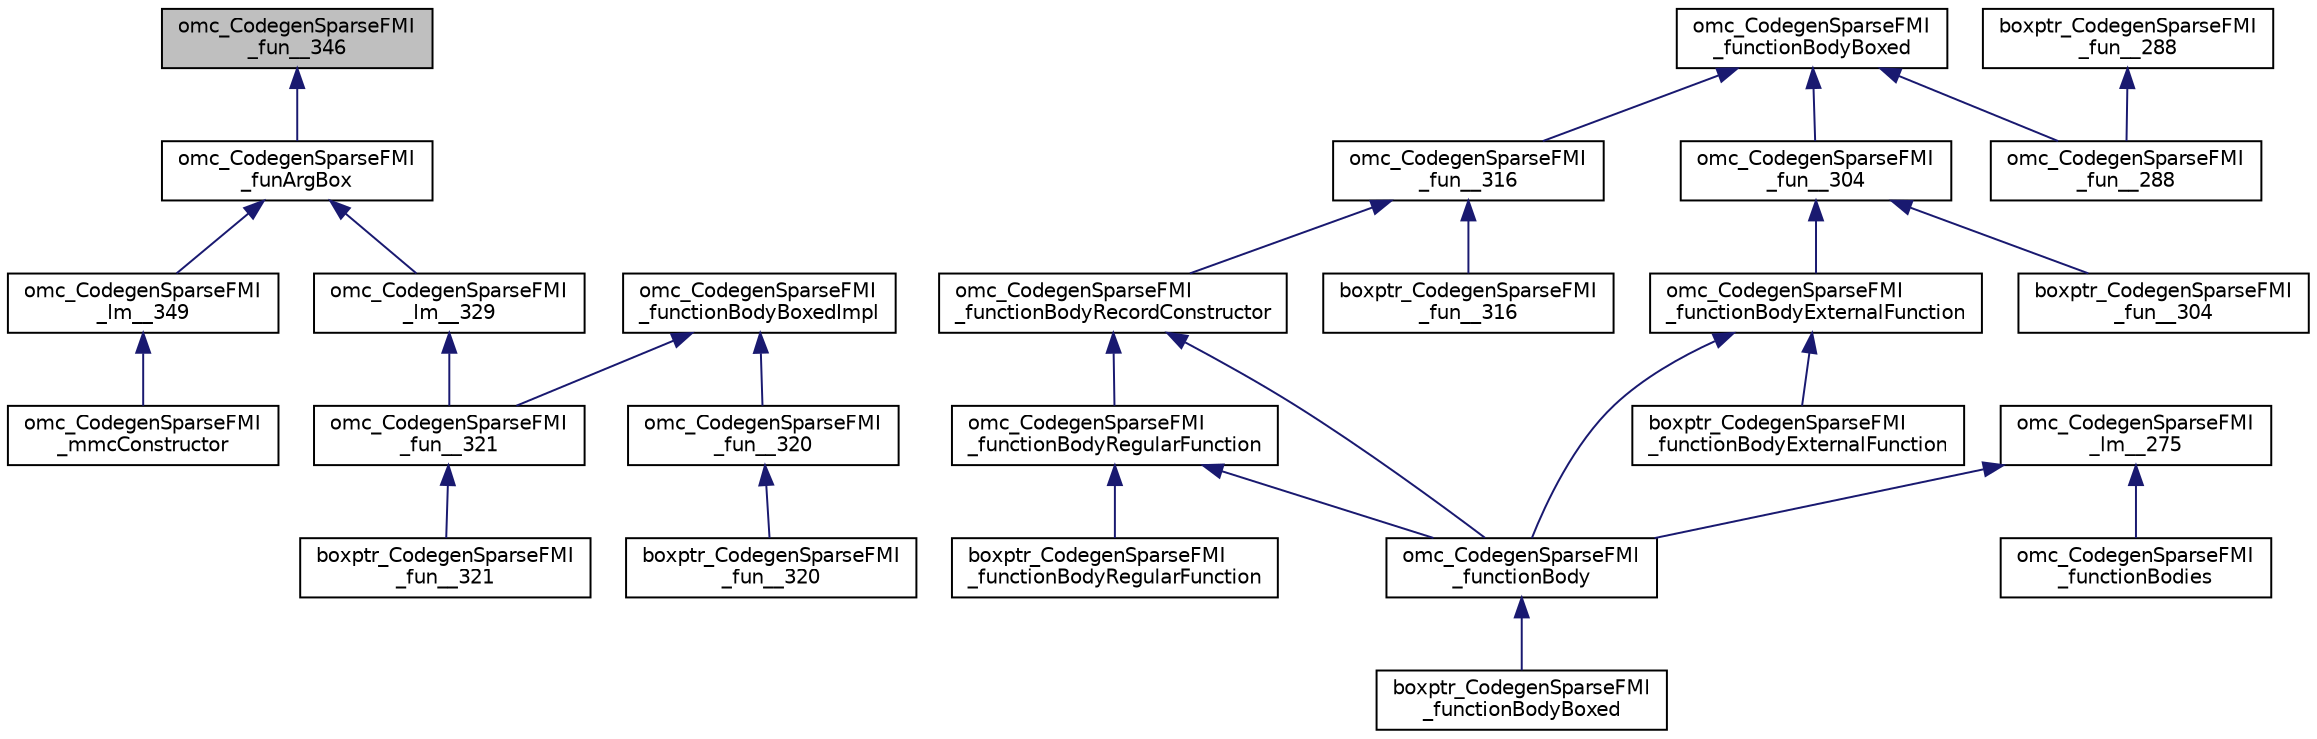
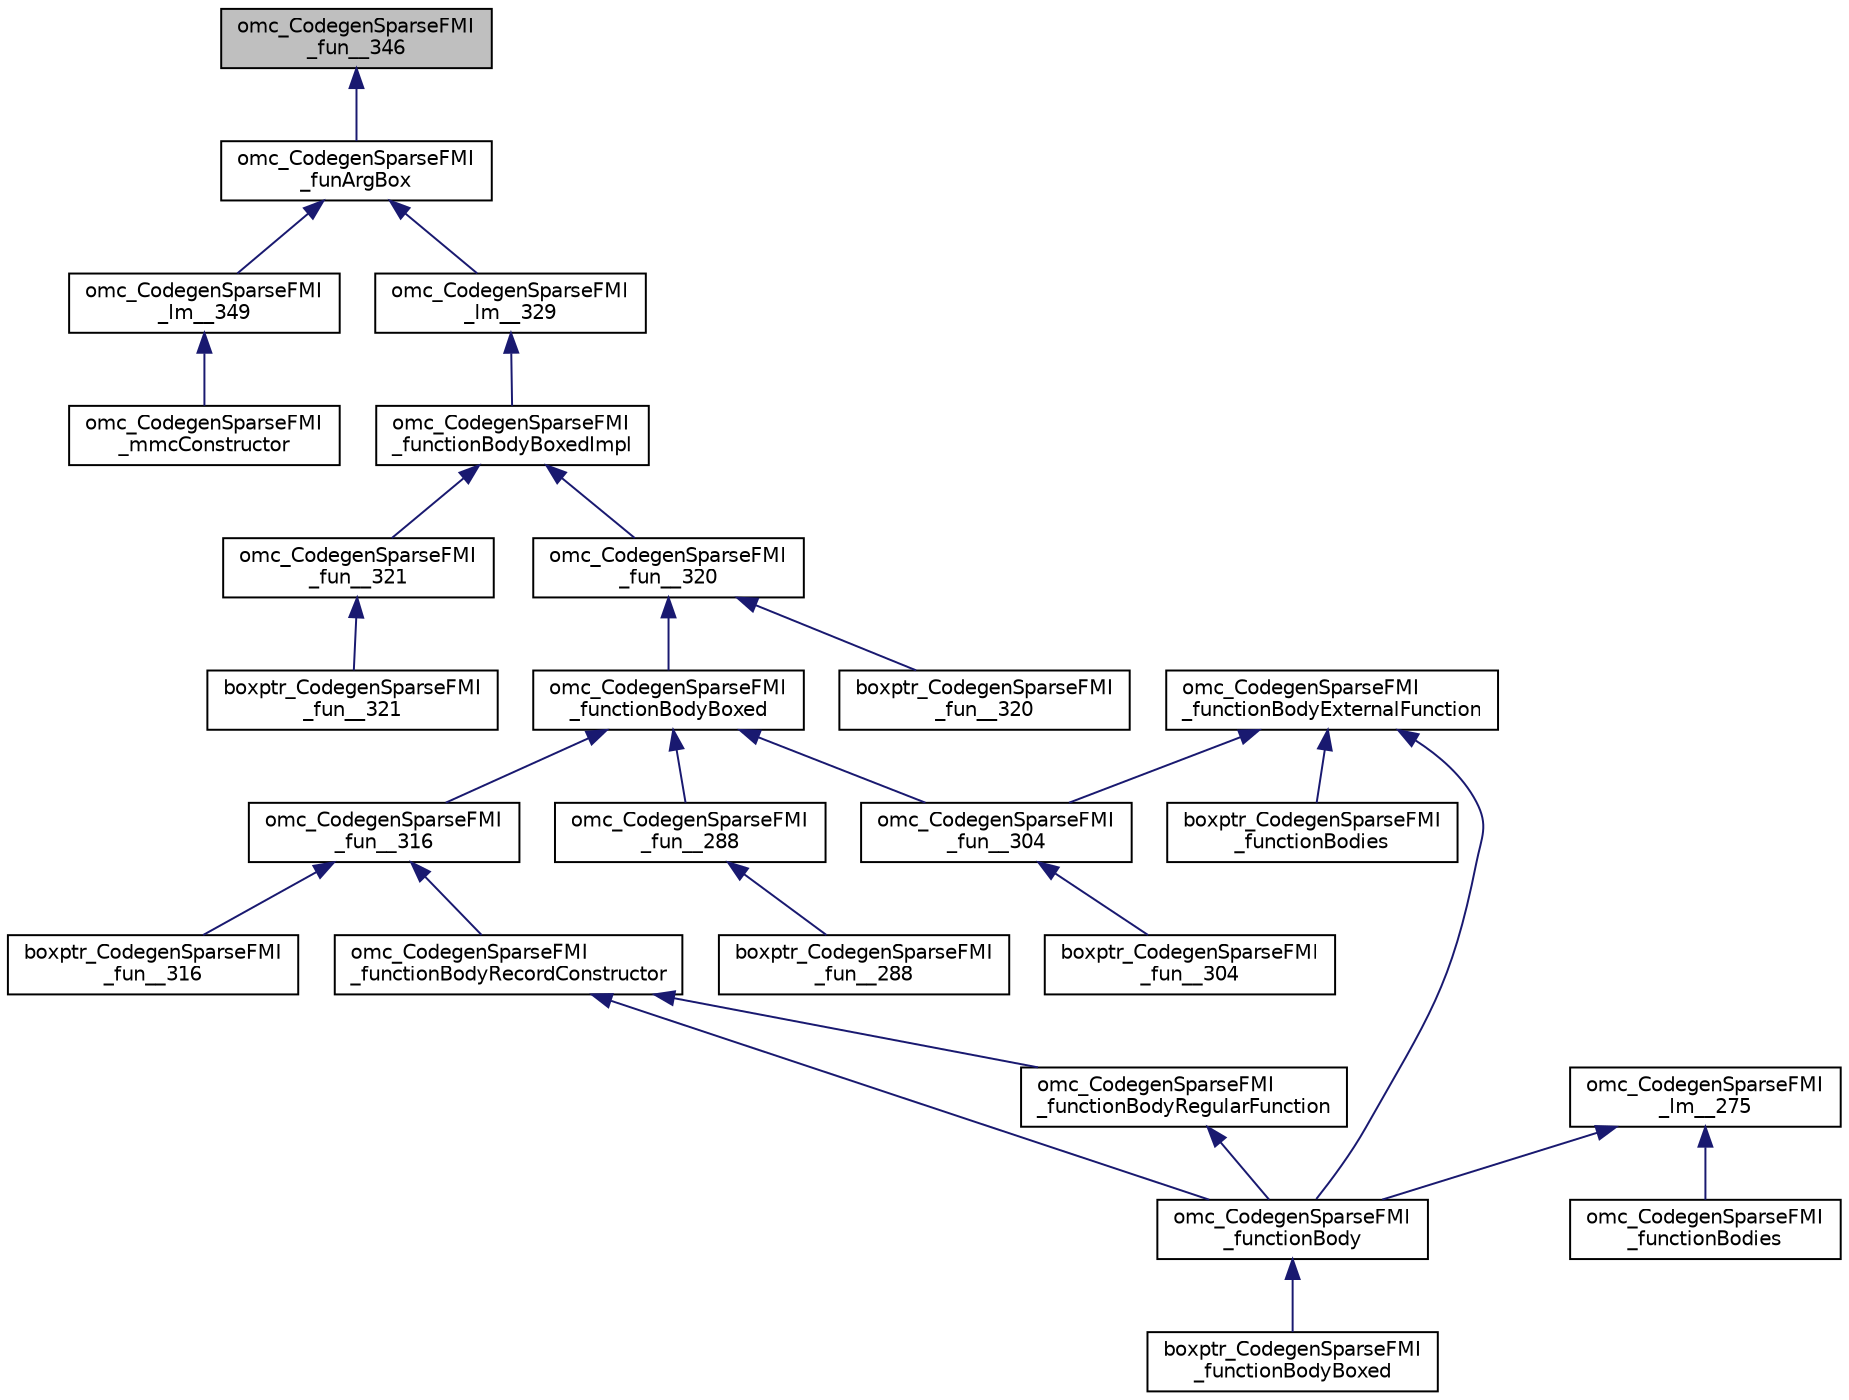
(2127, 115) -> (785, 905)
(1816, 247) -> (1155, 770)
(449, 380) -> (512, 380)
(1798, 435) -> (1312, 832)
(1115, 568) -> none
none -> (669, 644)
